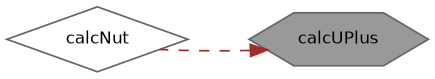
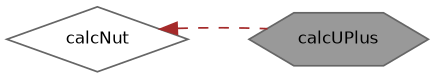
(205, 51) -> (223, 28)
